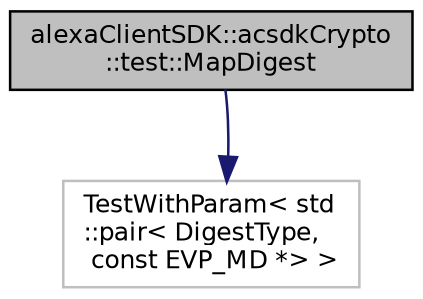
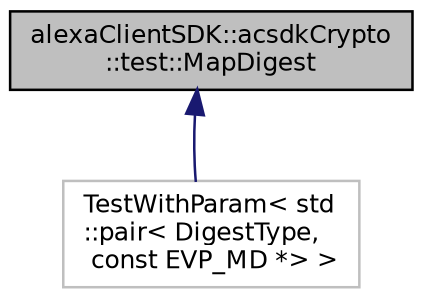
(228, 123) -> (194, 148)
